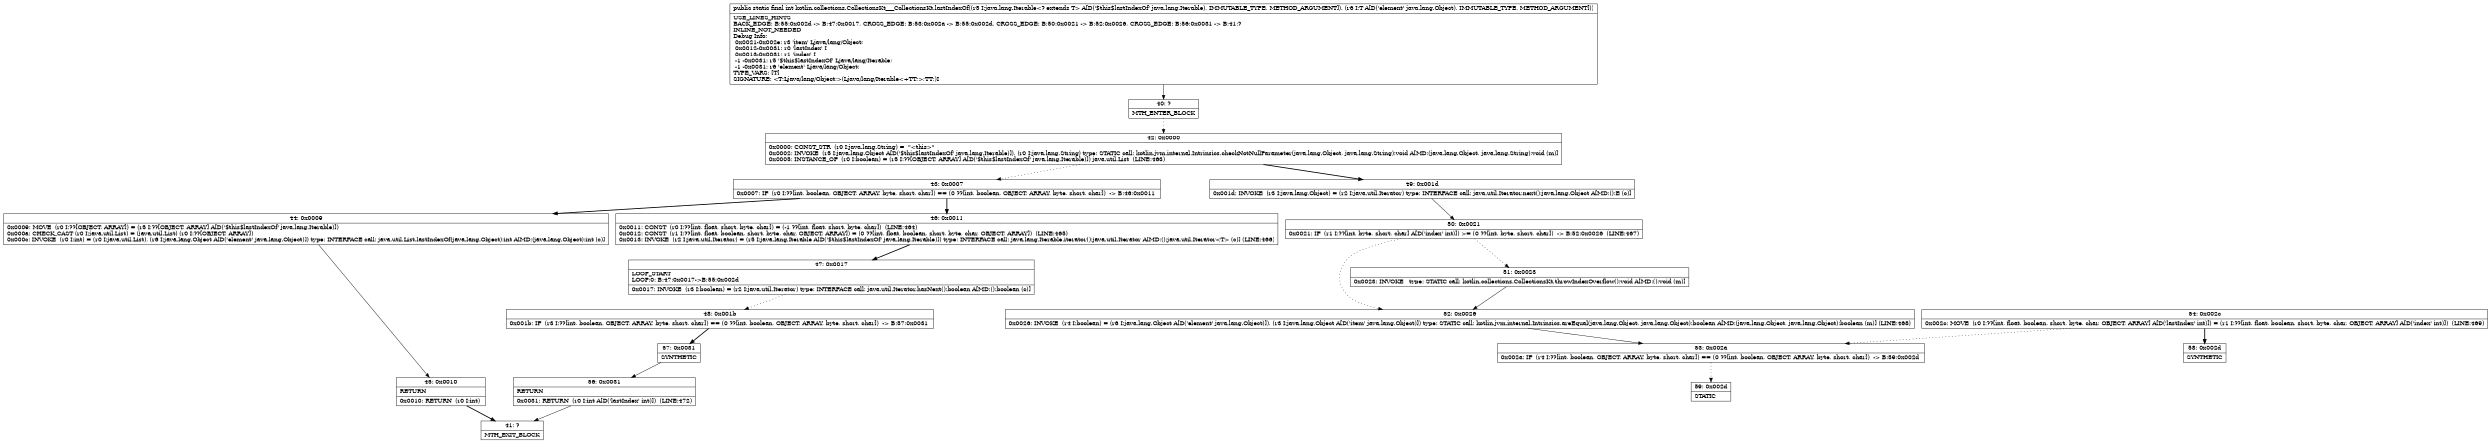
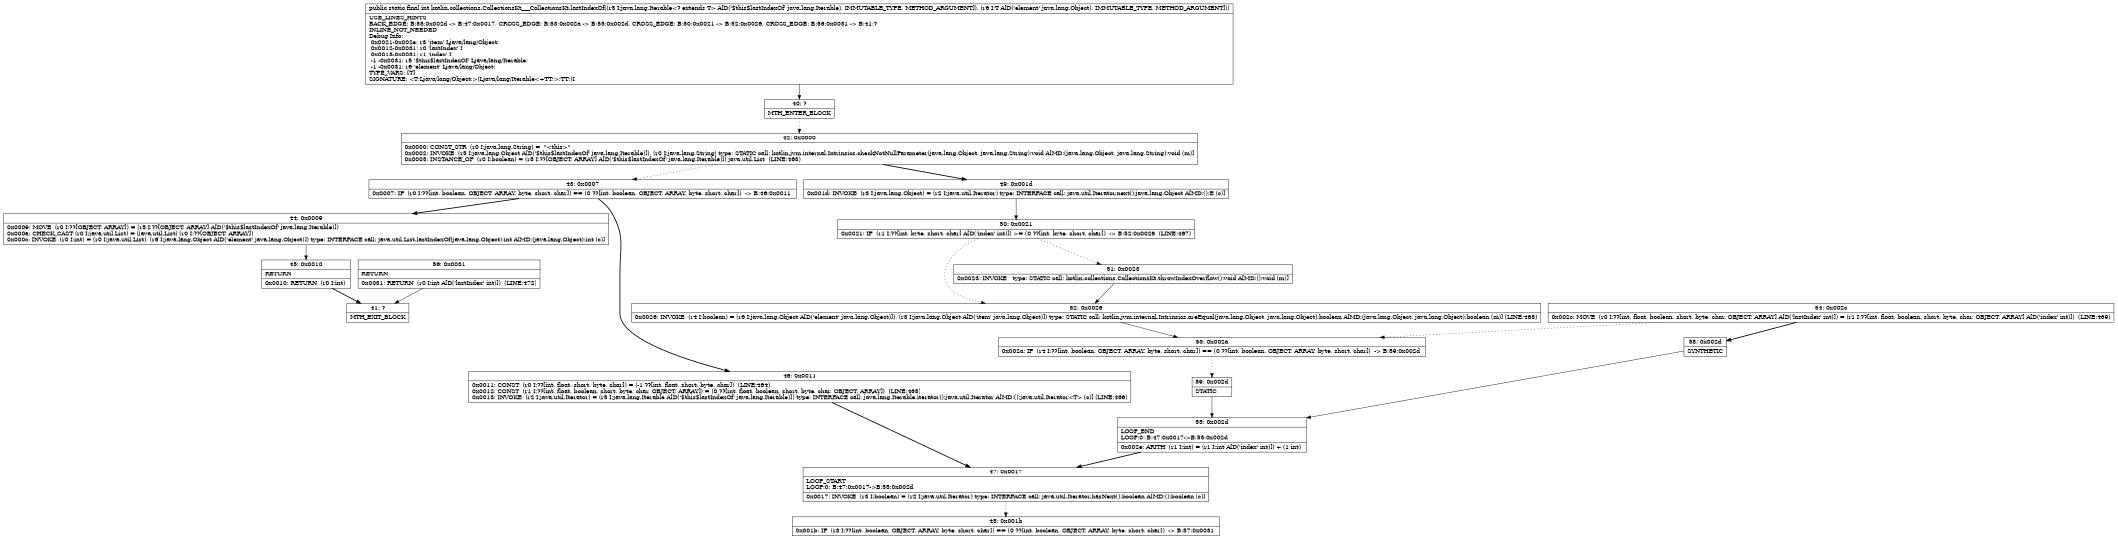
(679, 353) -> none
none -> (1212, 435)
